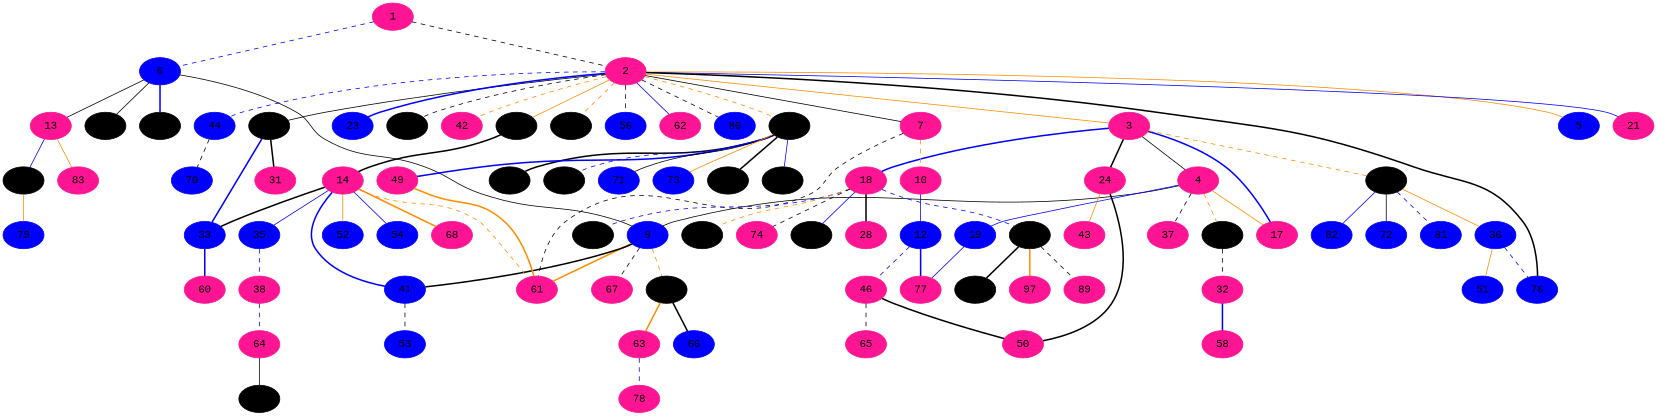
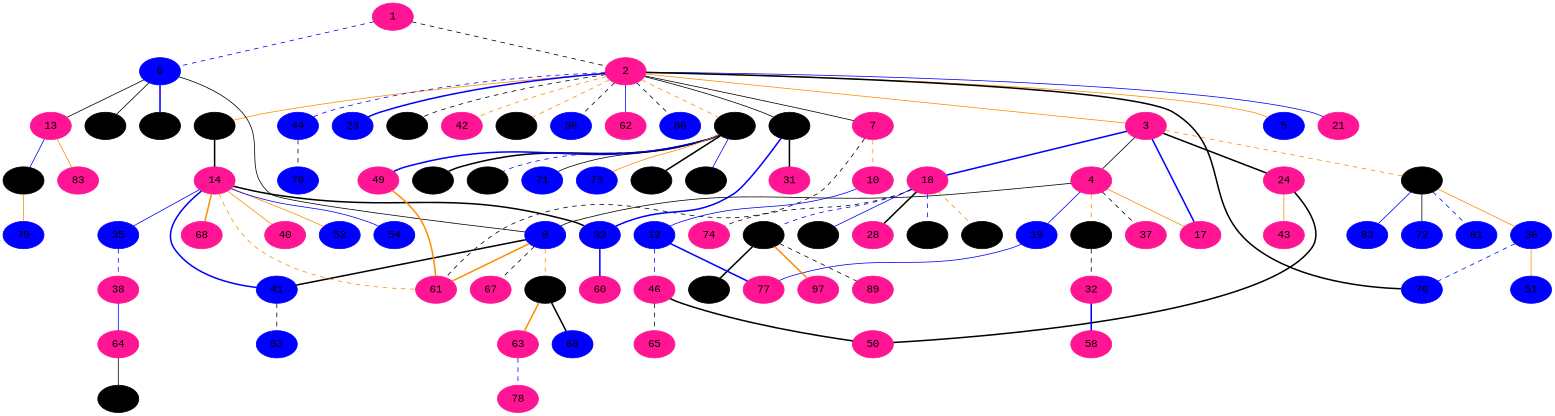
none -> (285, 235)
(259, 317) -> (118, 317)
